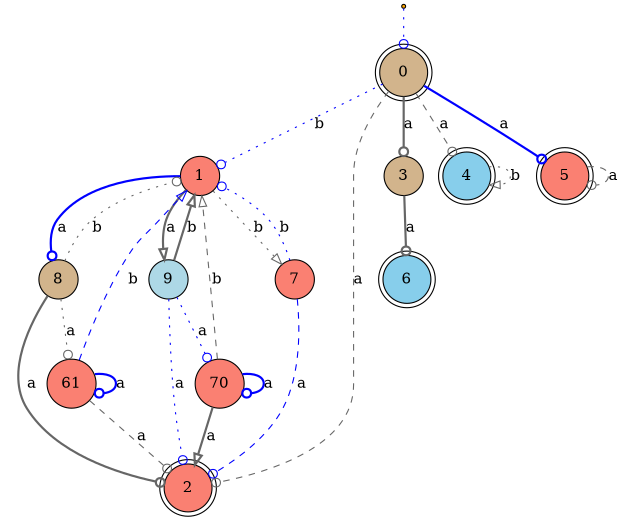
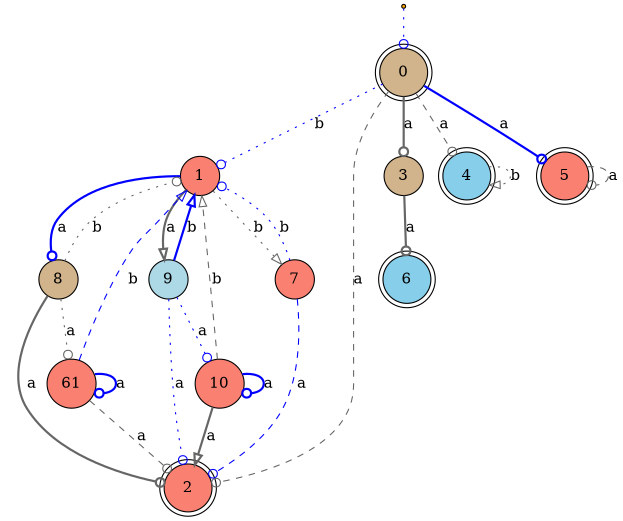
(183, 233) -> (183, 233)
(220, 384) -> (220, 384)
